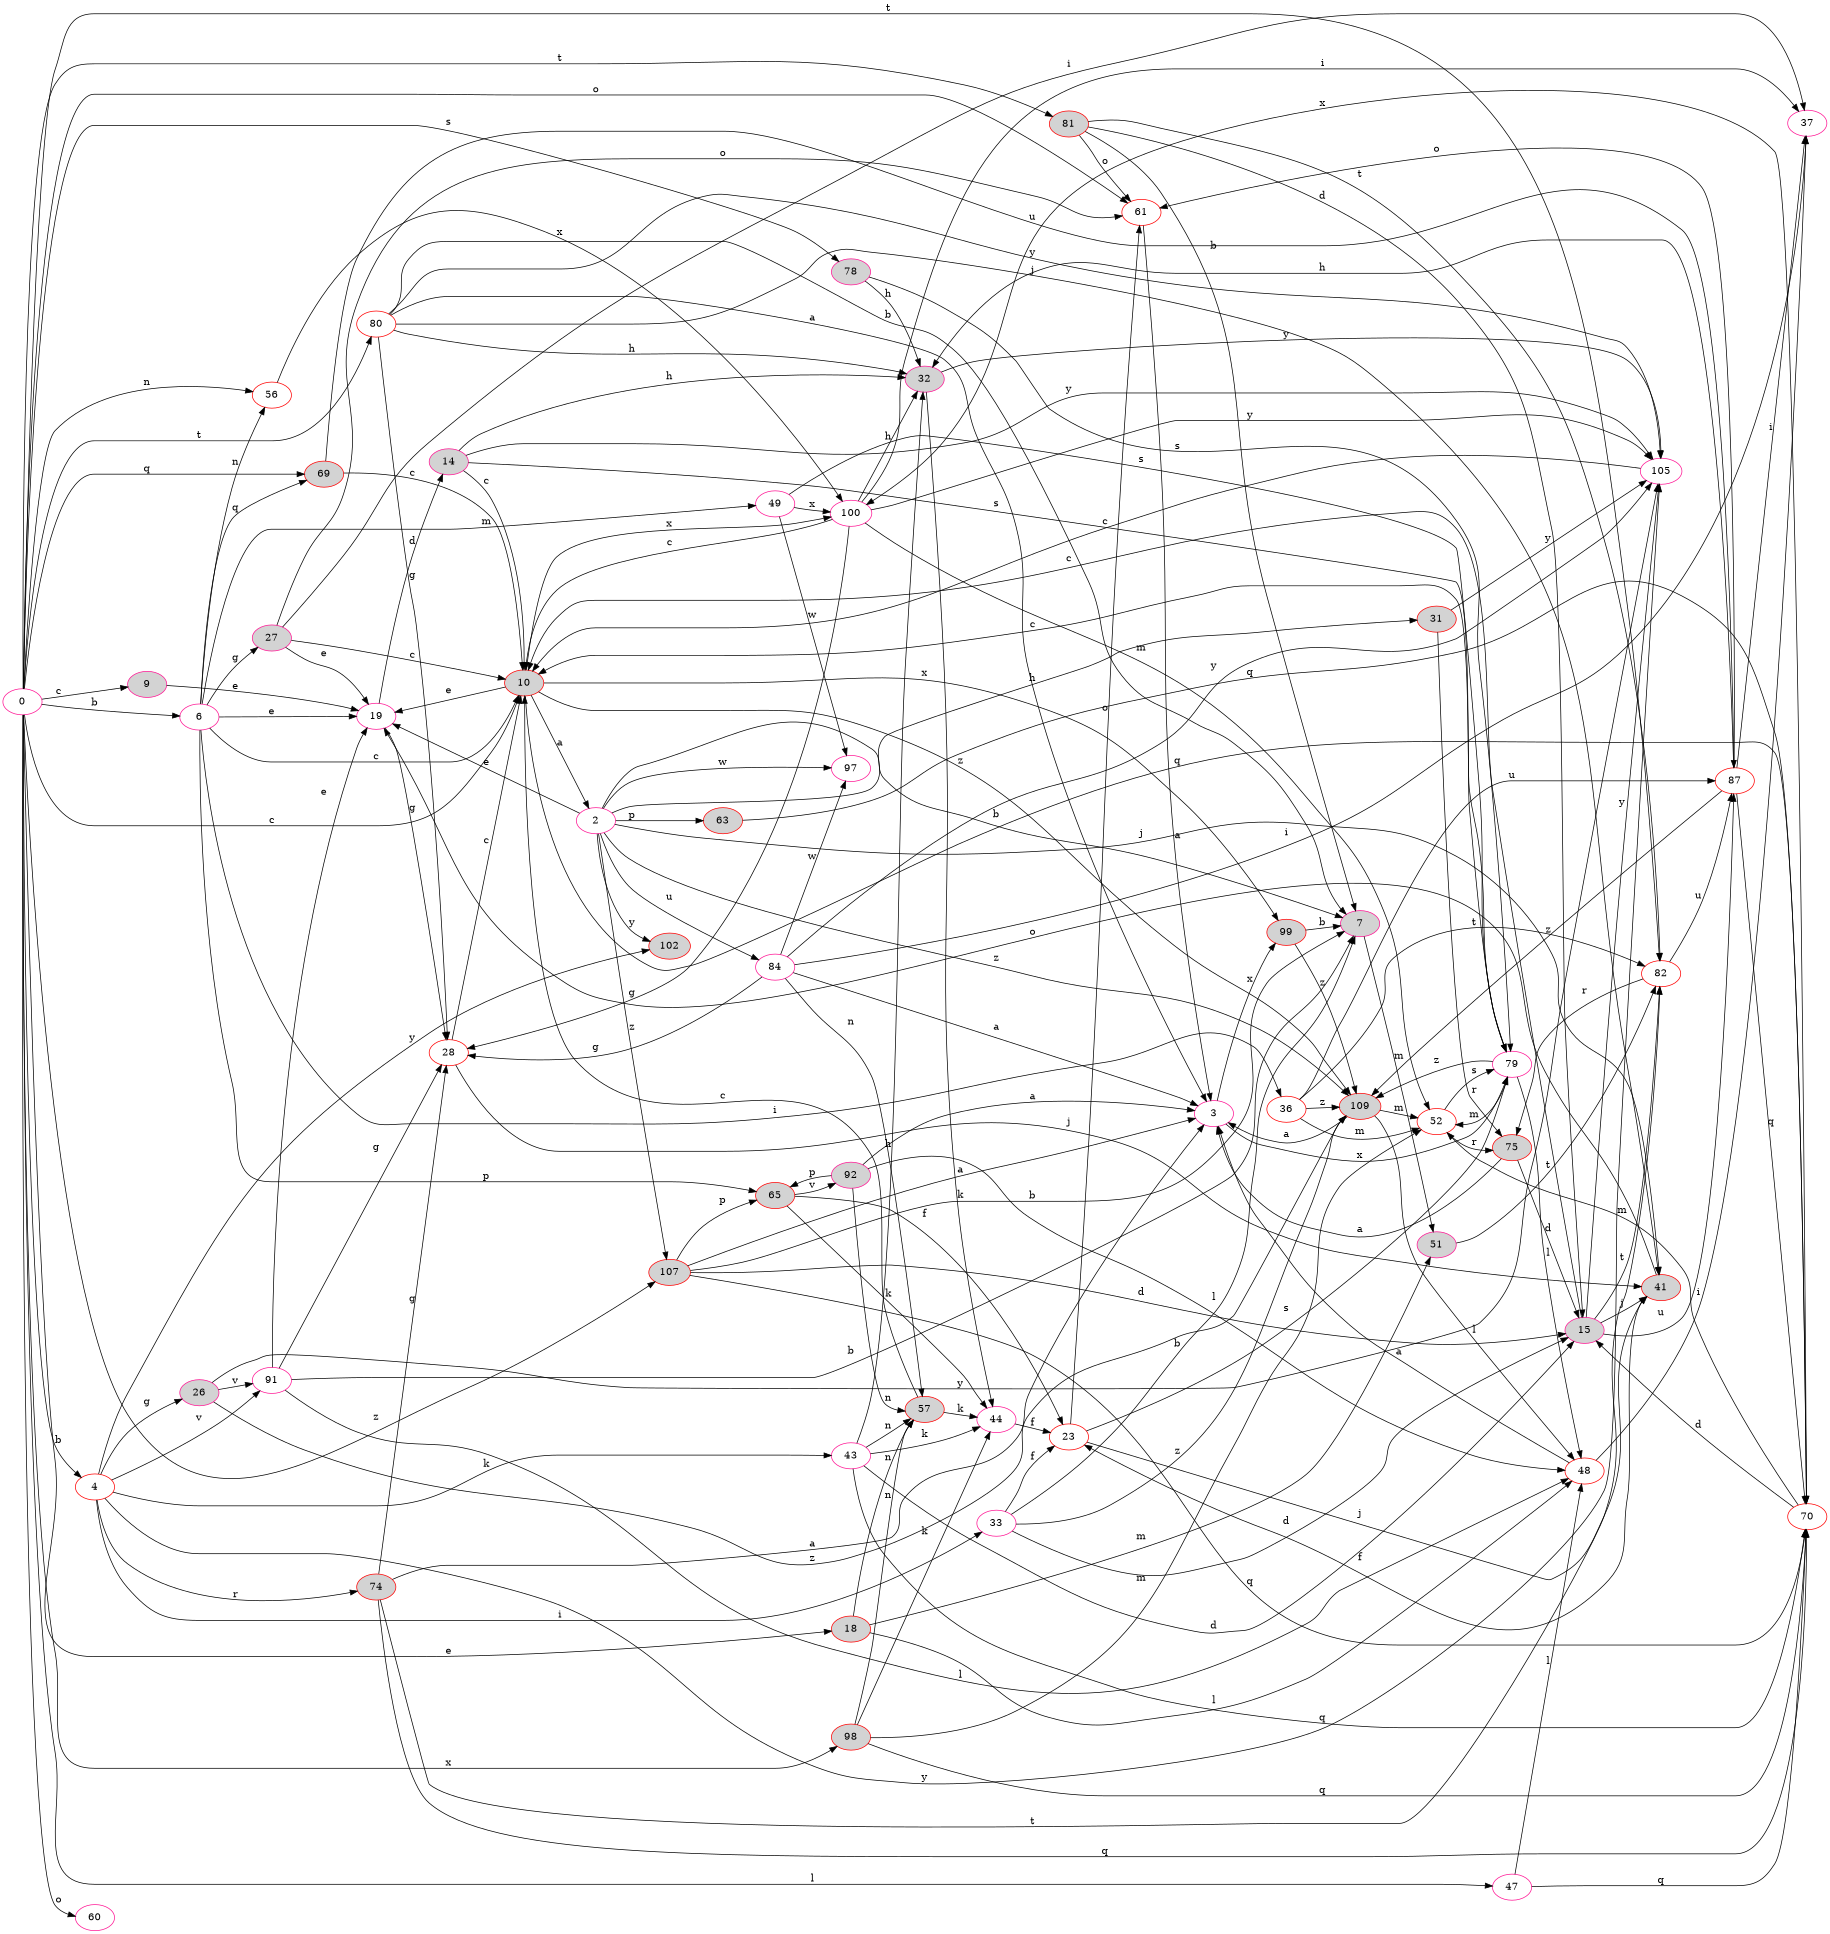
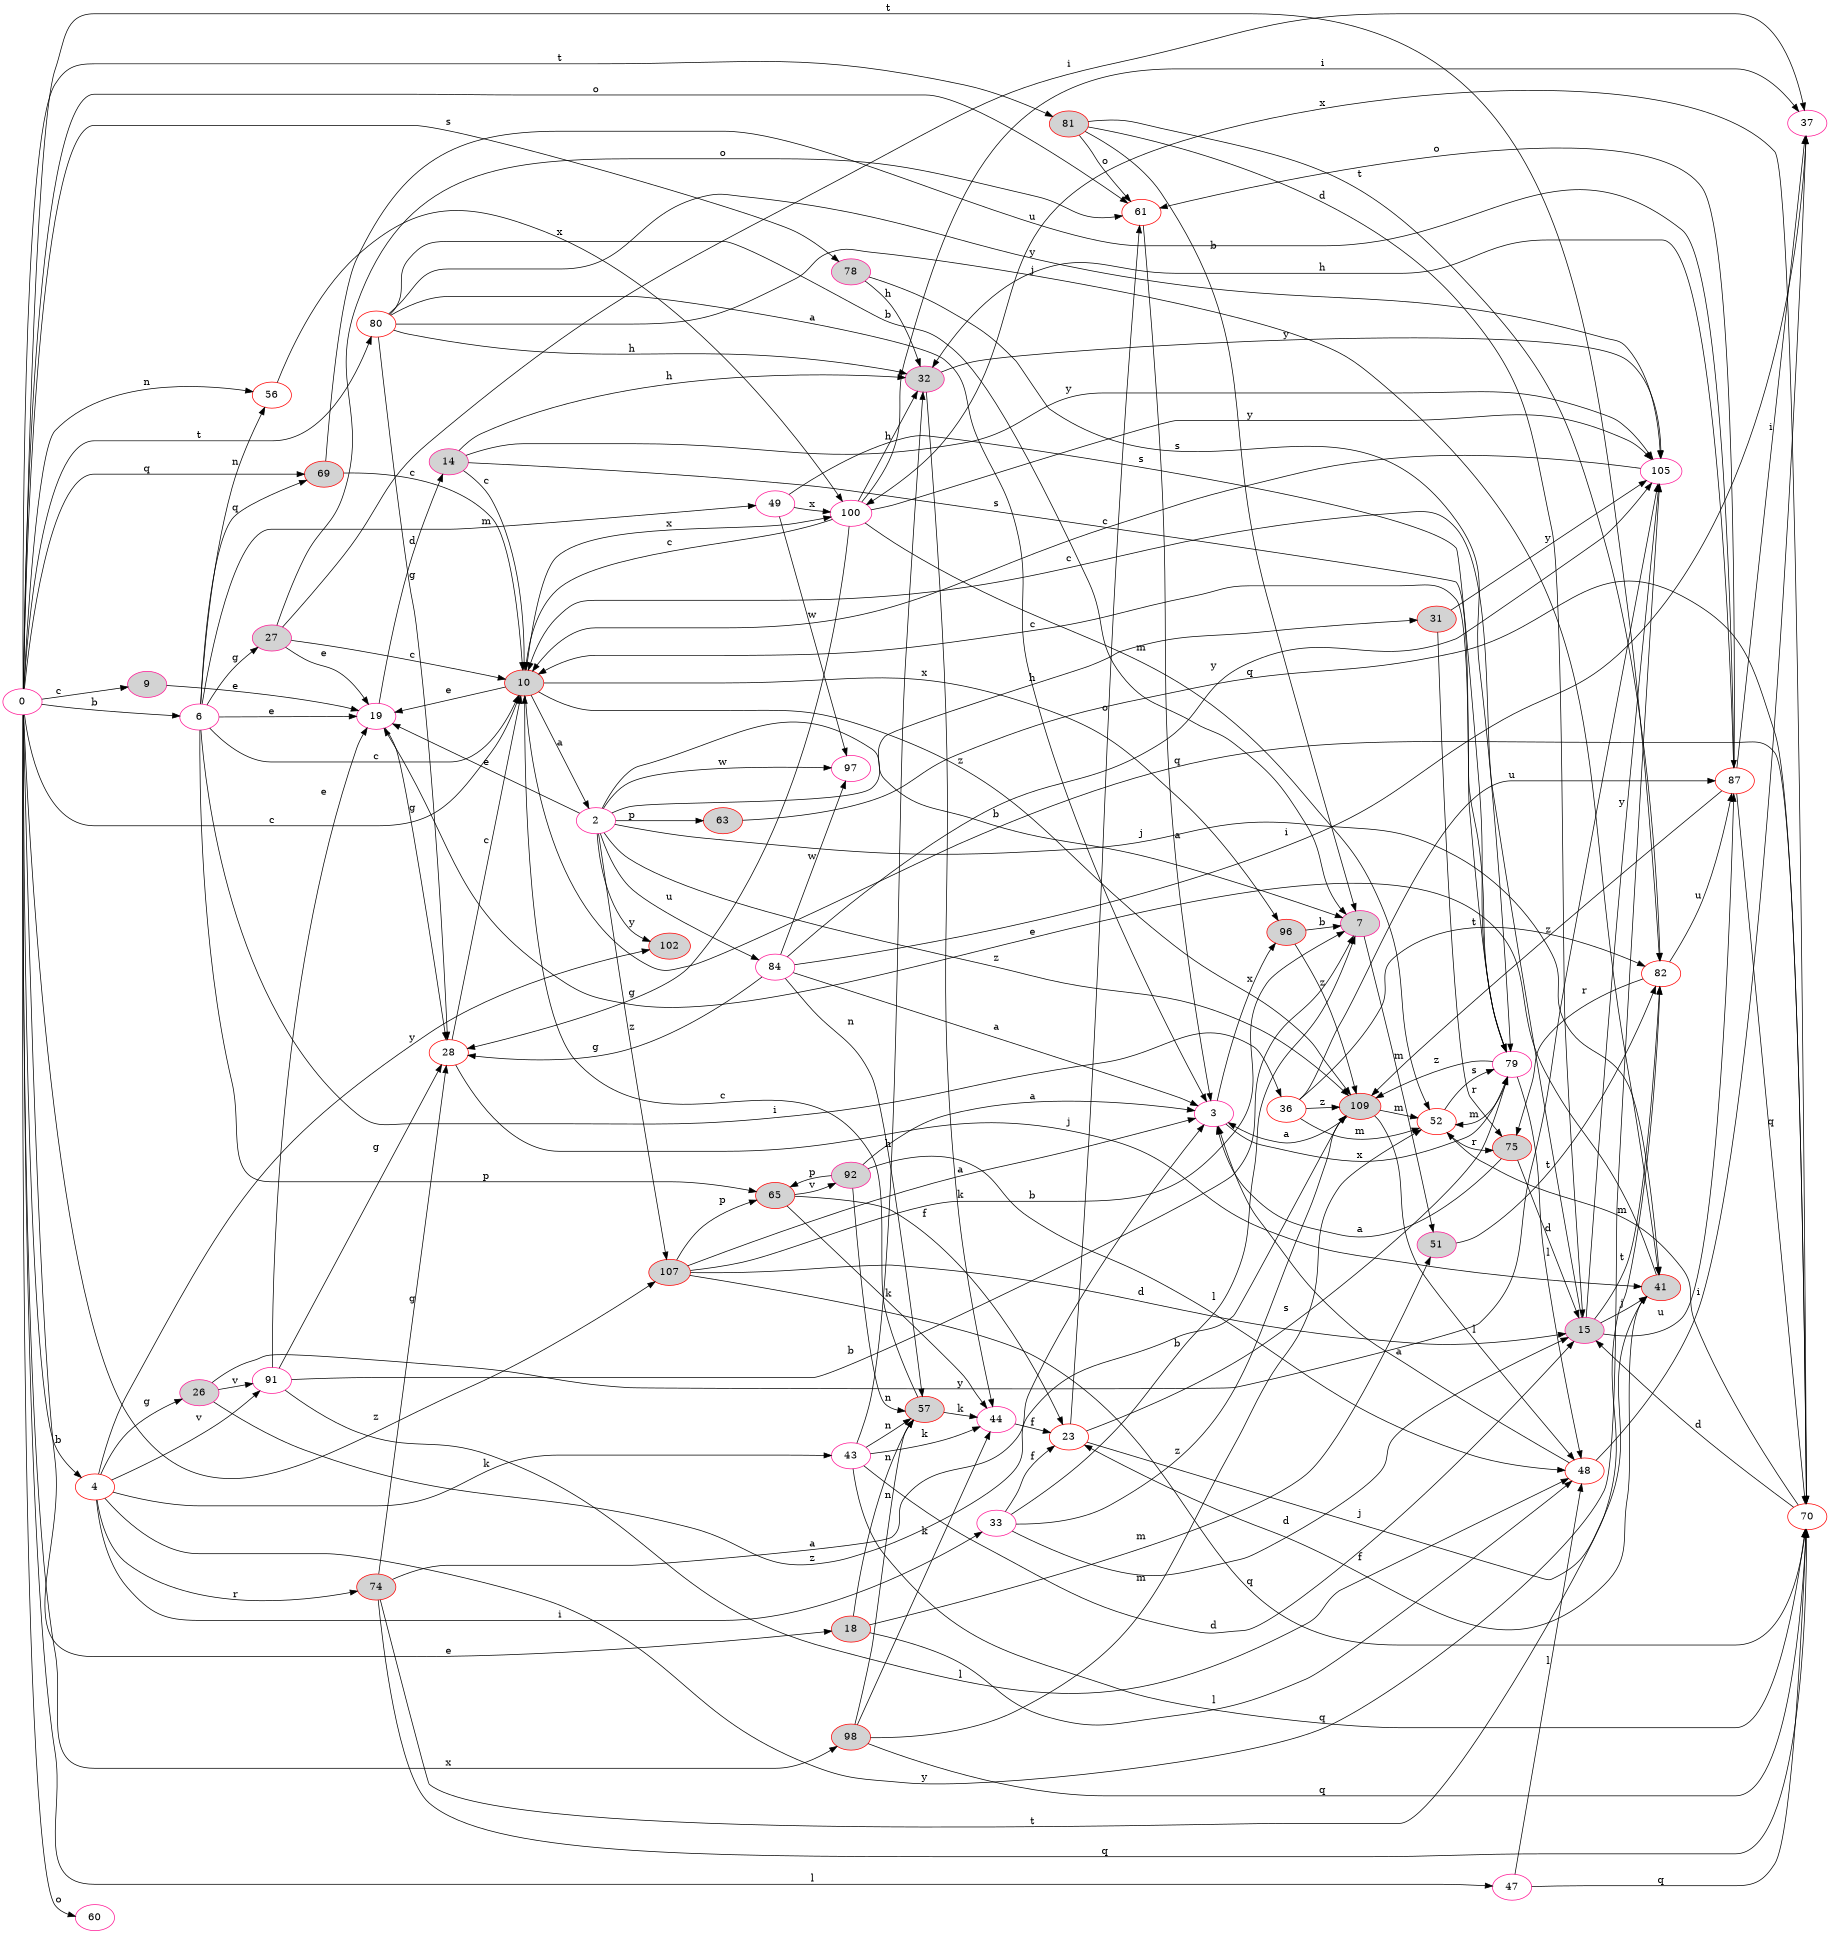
(1033, 932) -> (1033, 932)
(1286, 932) -> (1286, 932)
